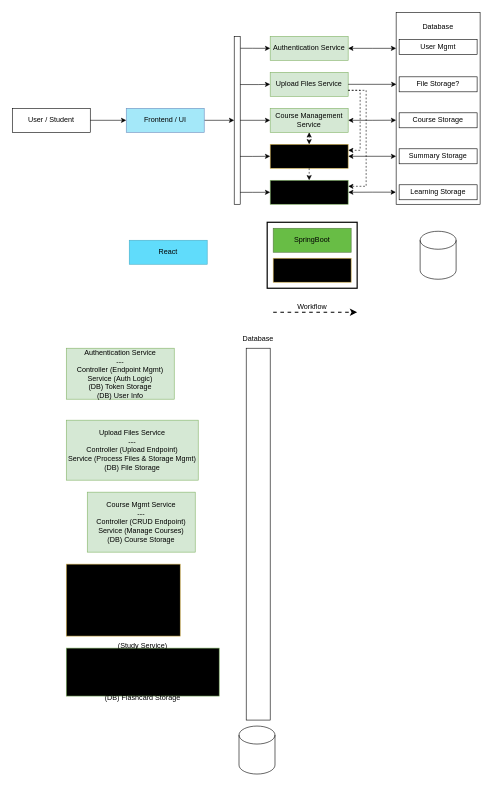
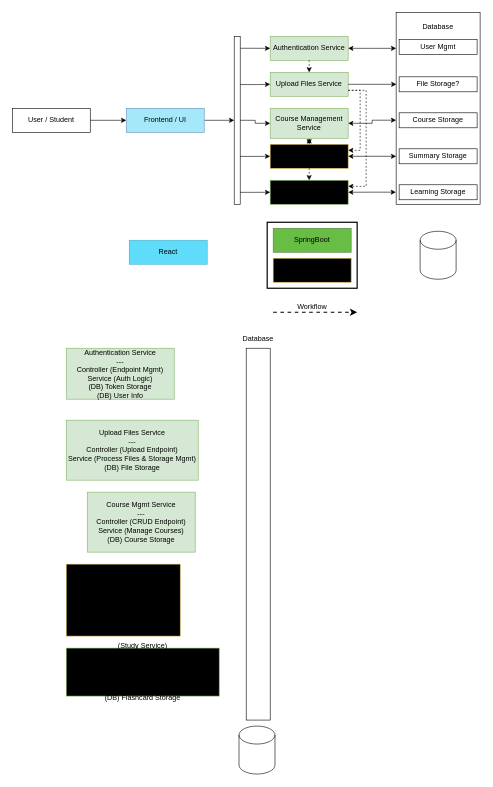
none -> (309, 66)
(309, 120) -> (309, 123)
